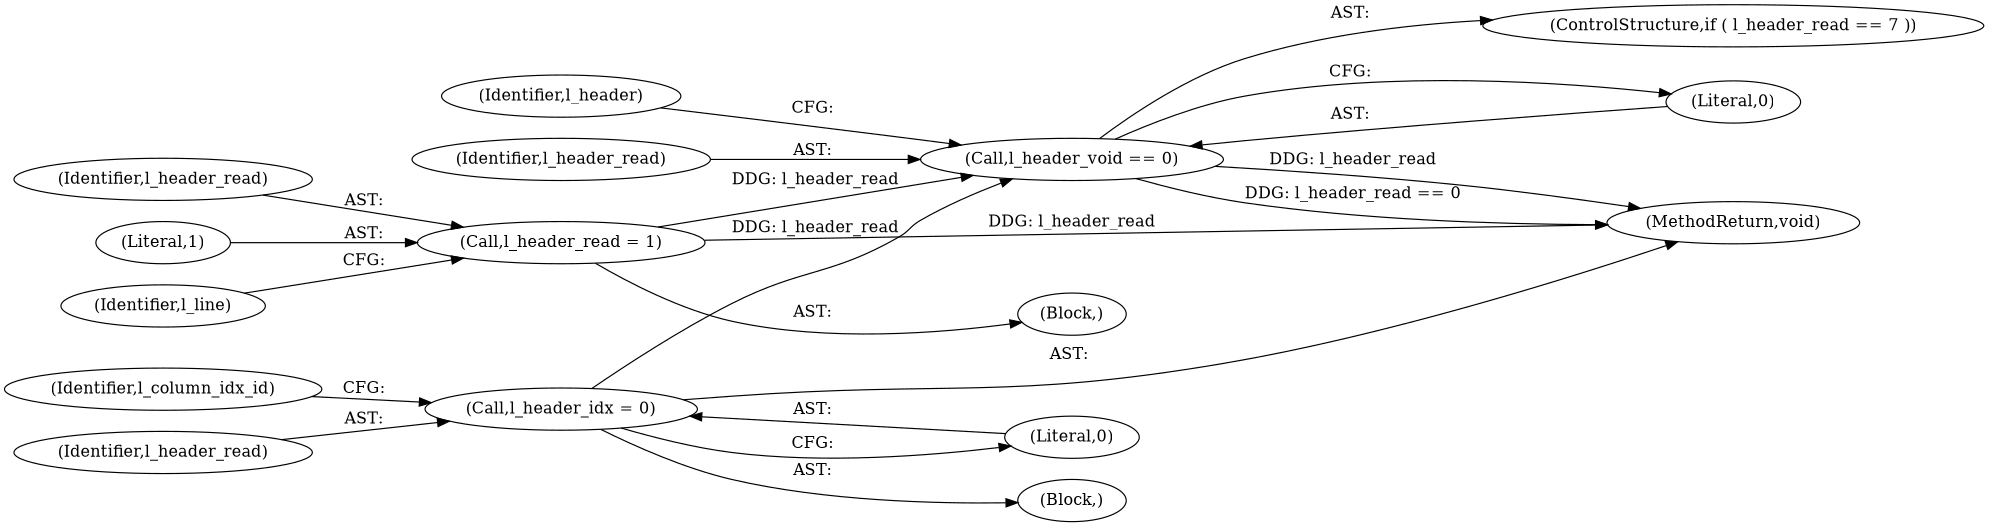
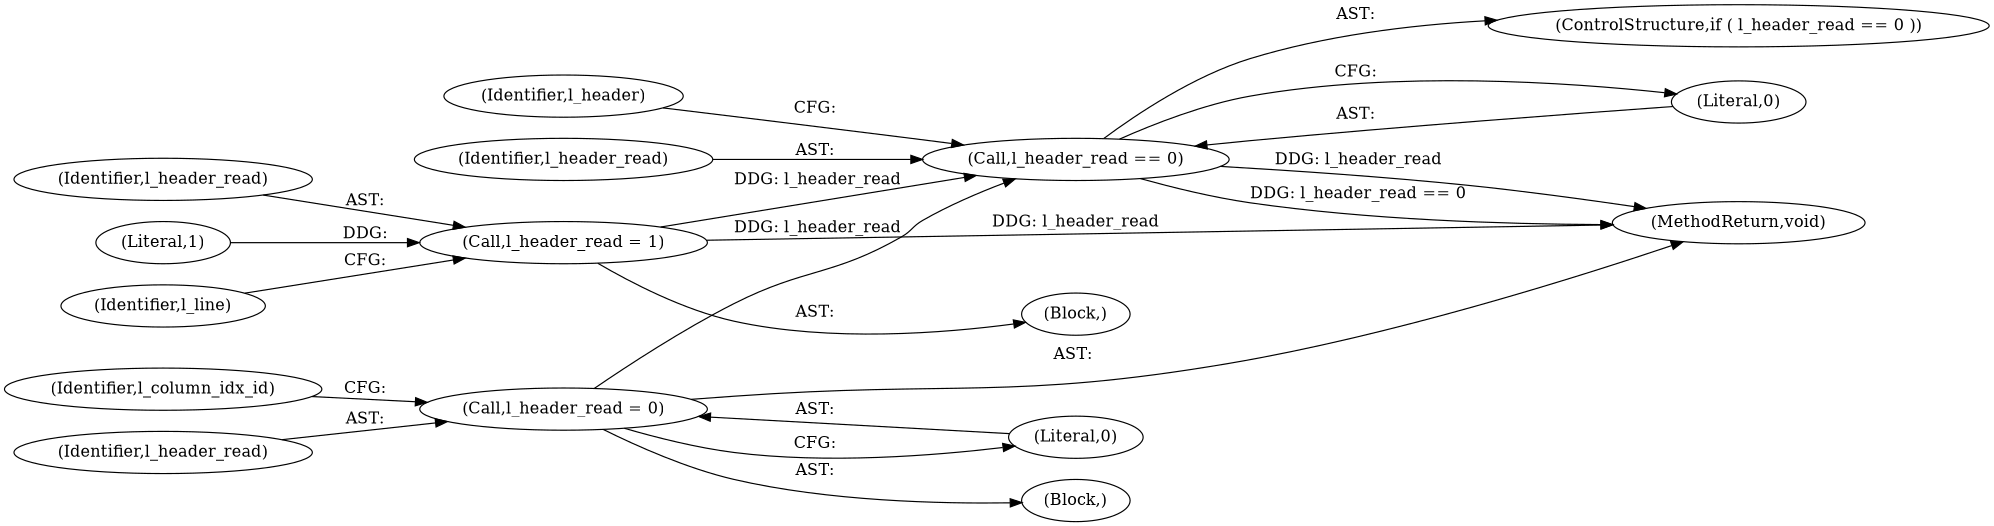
(1733, 26) -> (1739, 26)
(1072, 159) -> (1076, 159)
(367, 234) -> (368, 234)
(561, 409) -> (564, 409)
